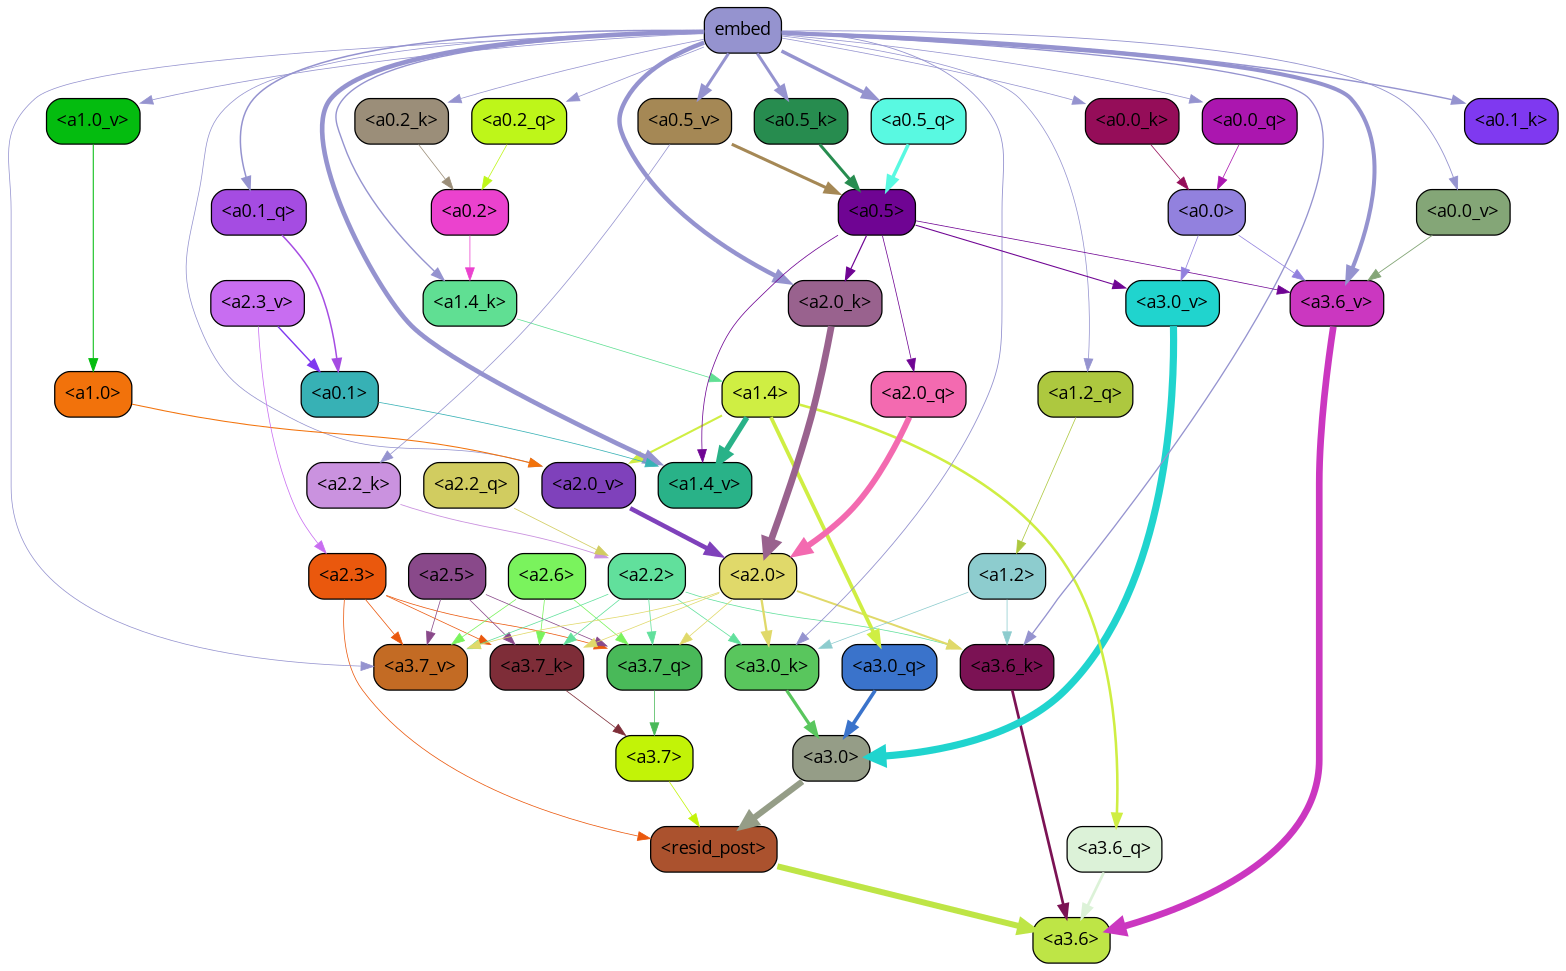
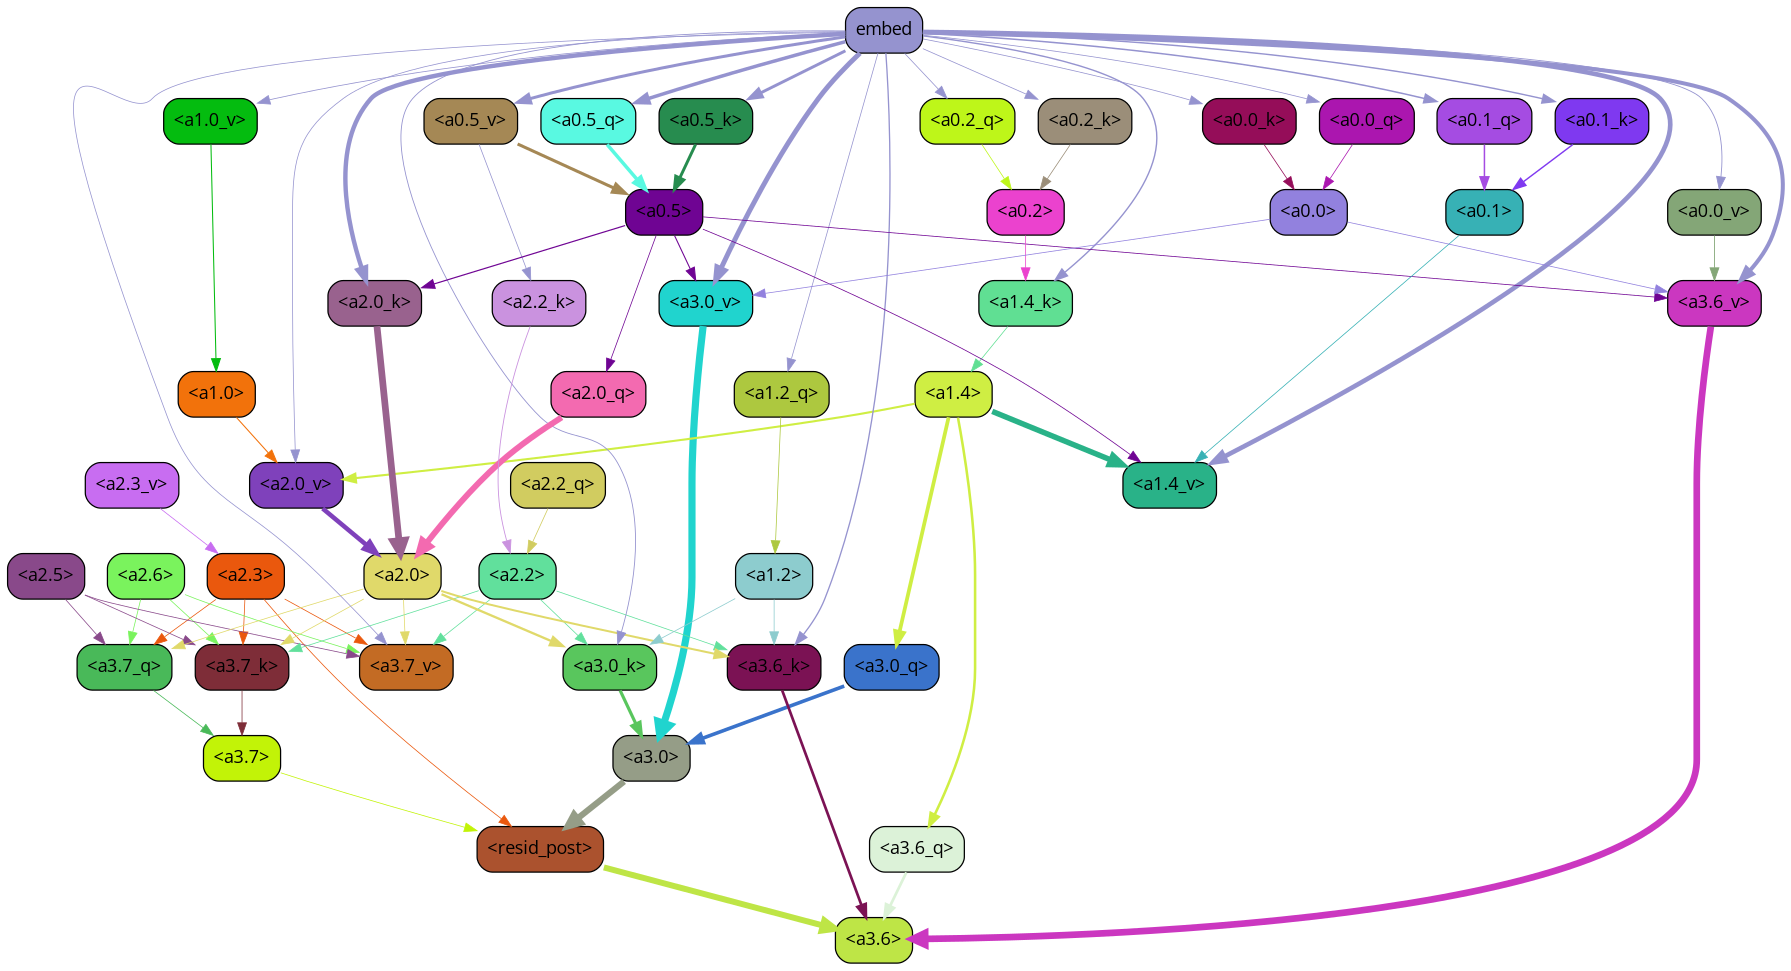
none -> (781, 154)
(294, 344) -> (1548, 163)
(650, 616) -> none
